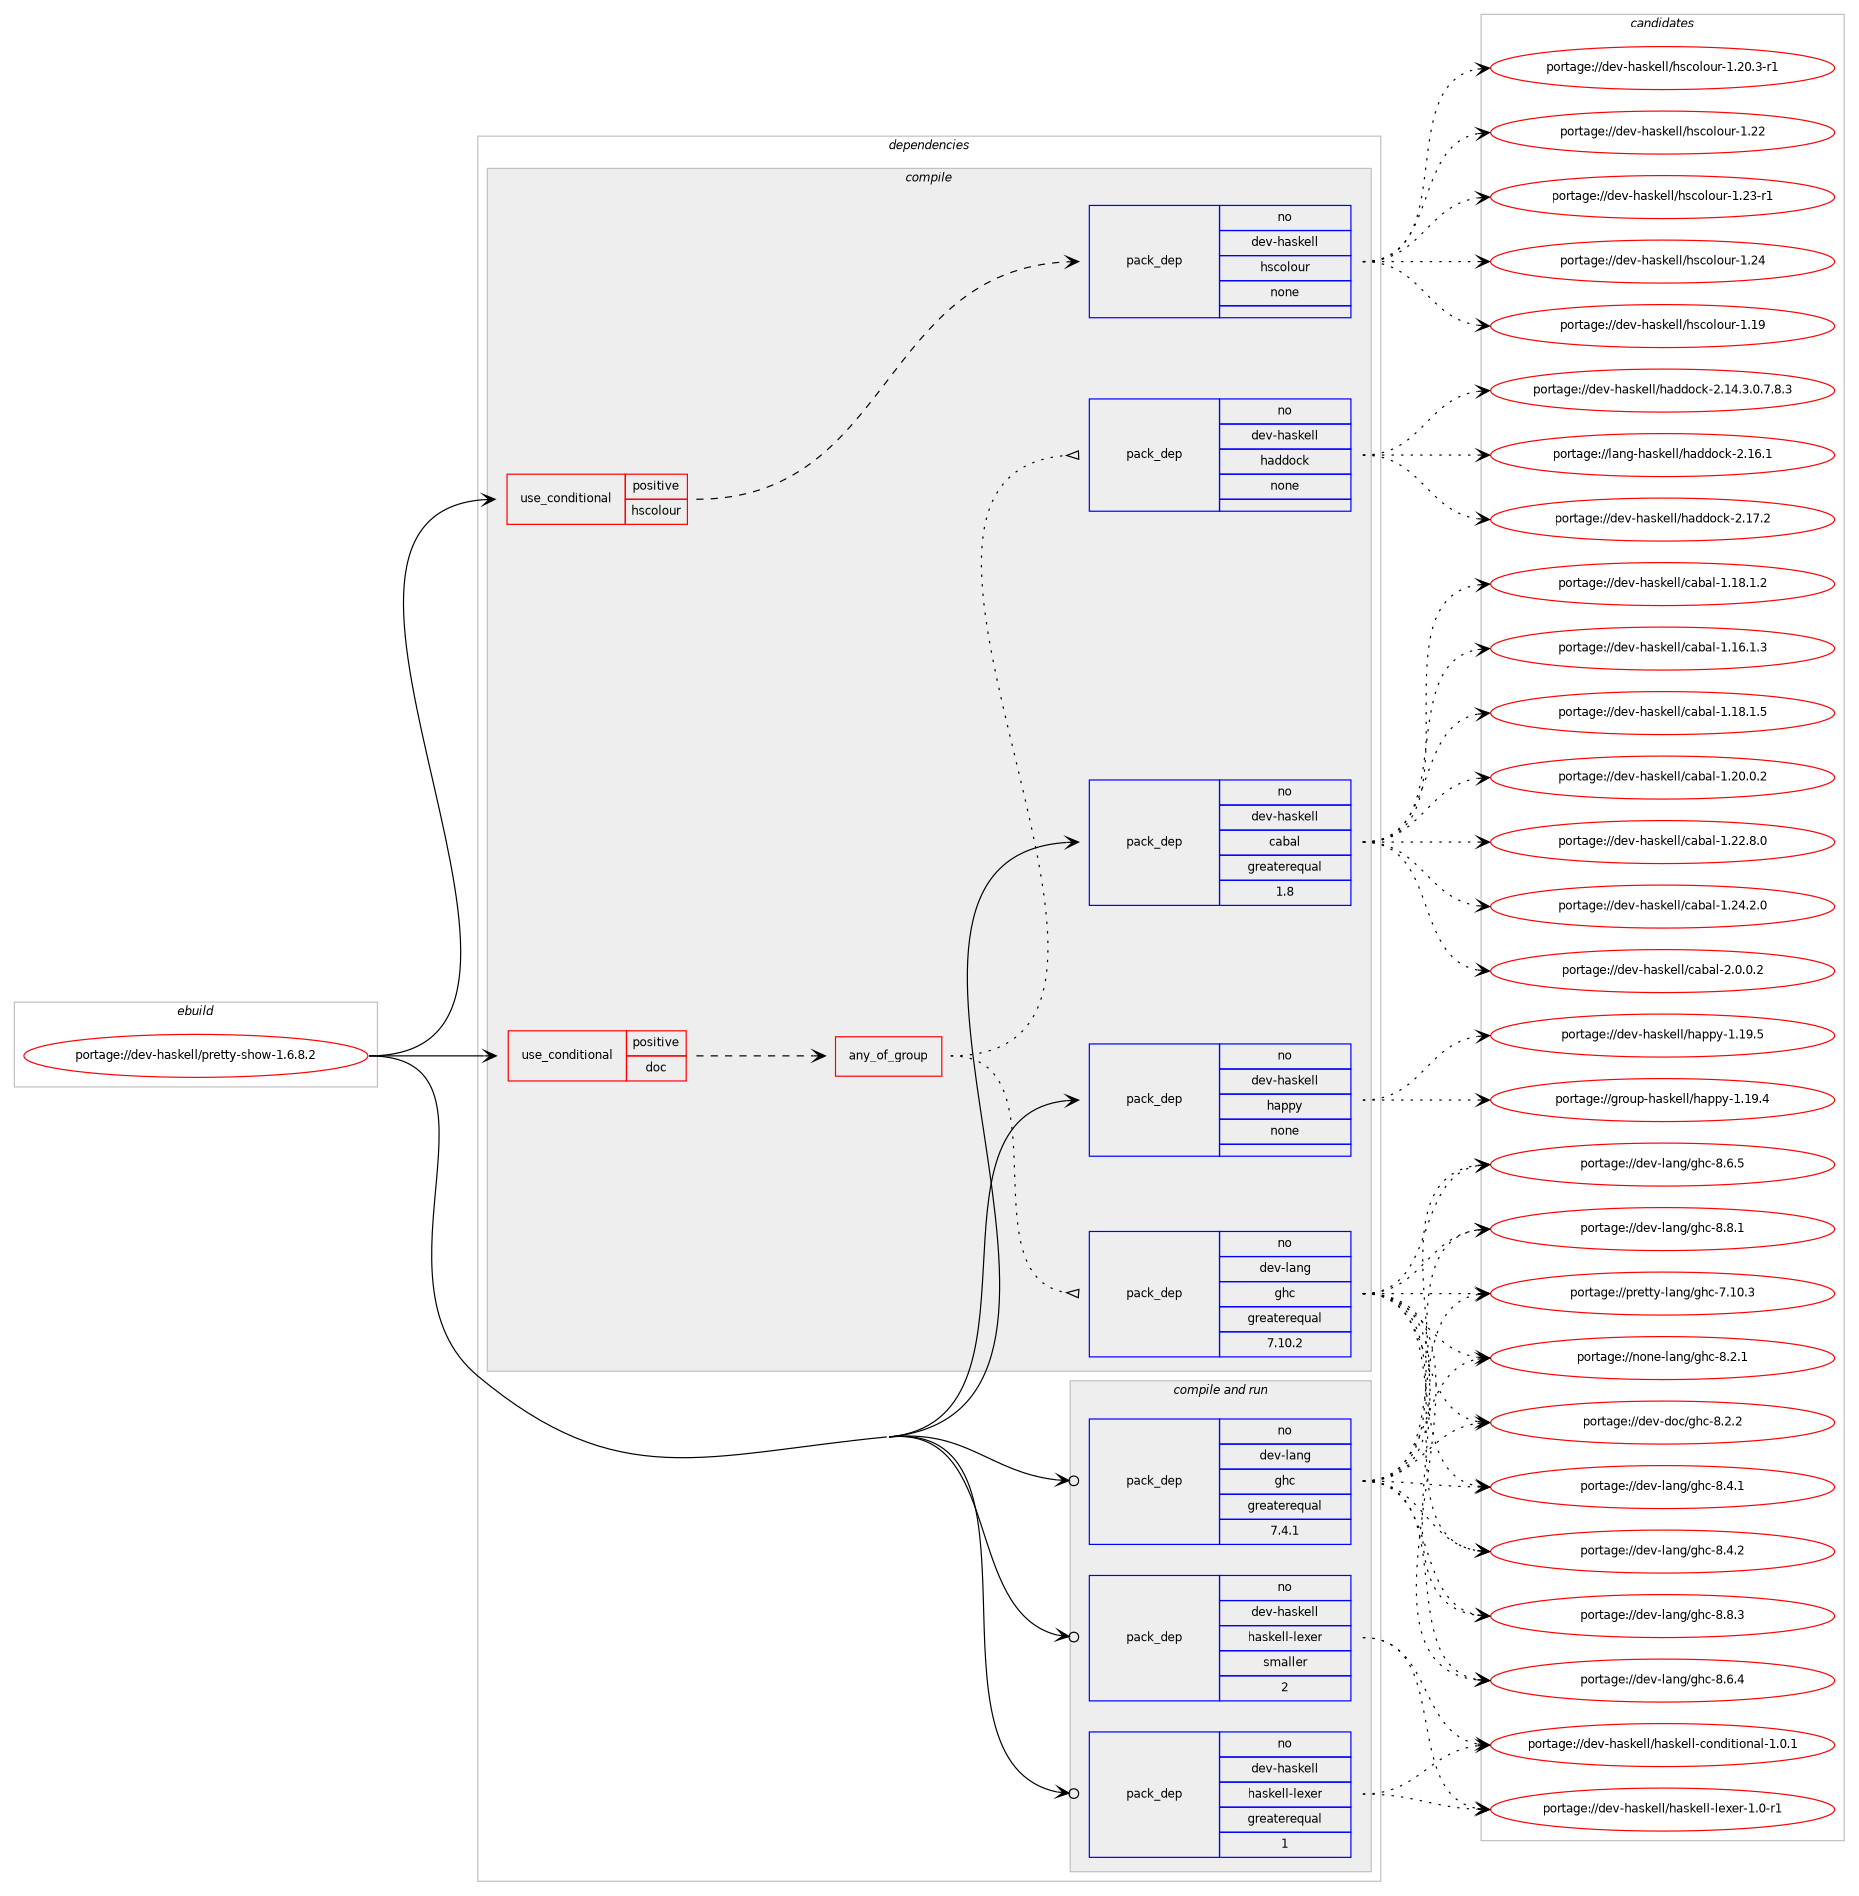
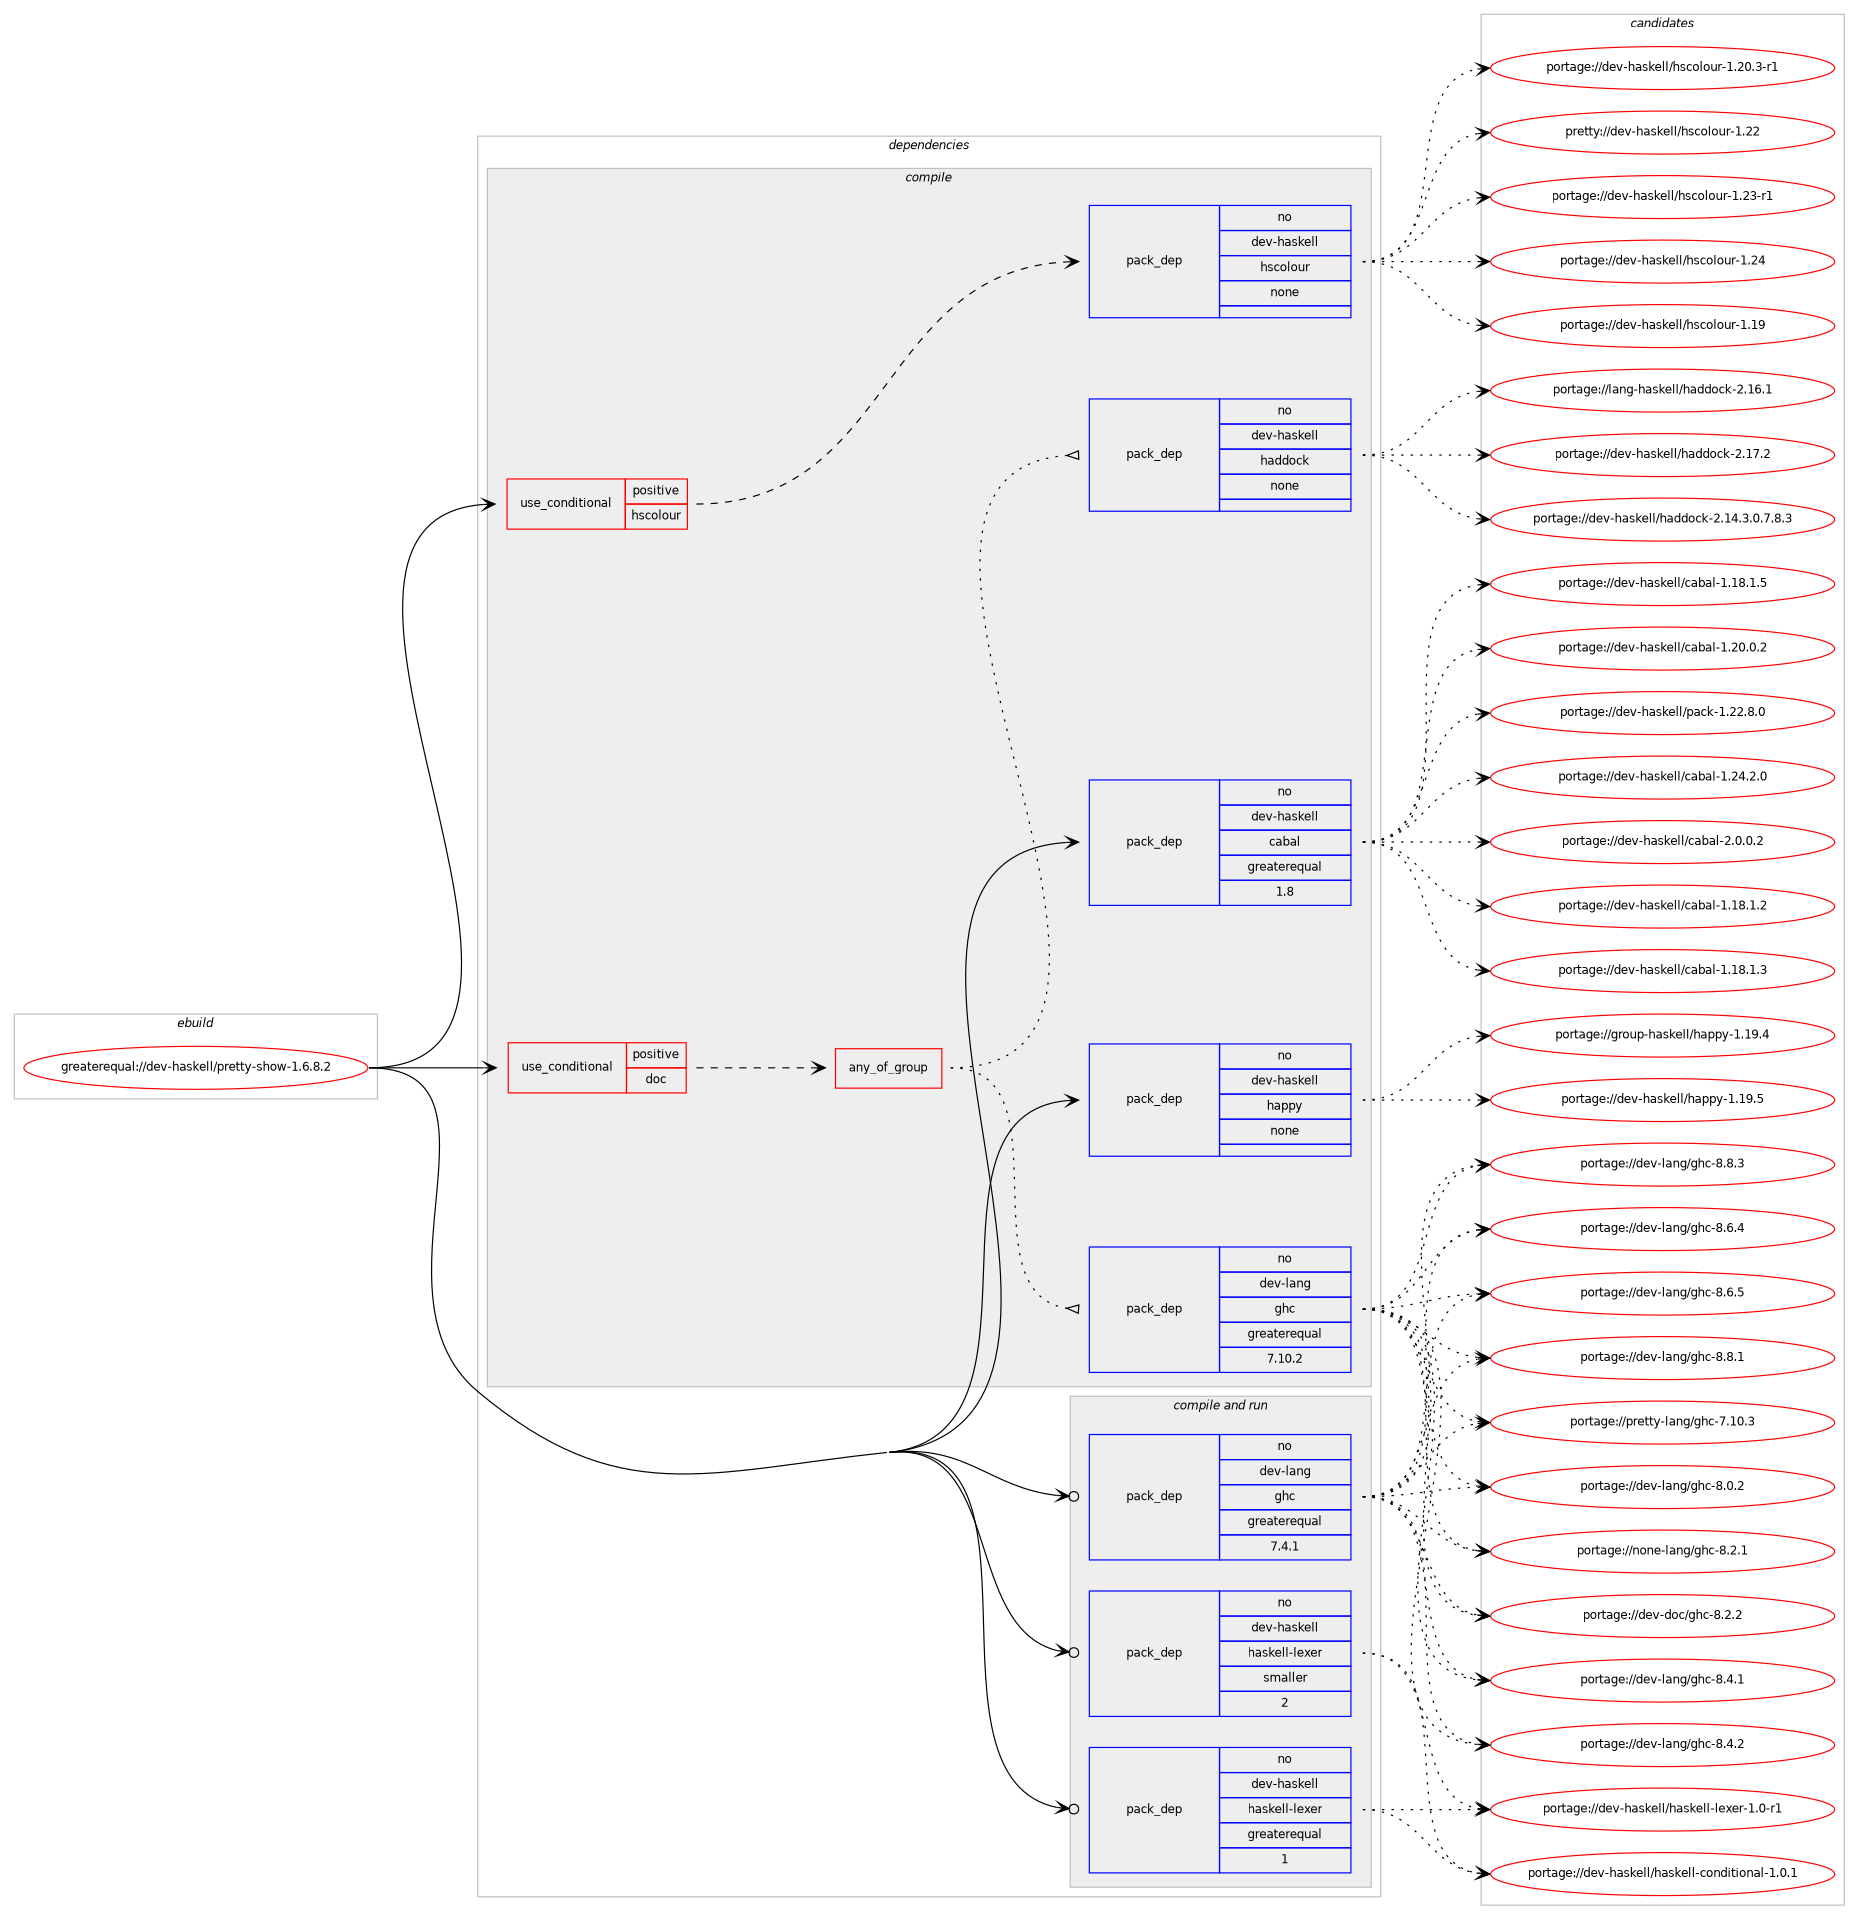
(1663, 133) -> (1663, 133)
(1663, 649) -> (1663, 971)
(1663, 842) -> (1663, 713)
(196, 1056) -> (196, 1068)
none -> (1663, 1487)
